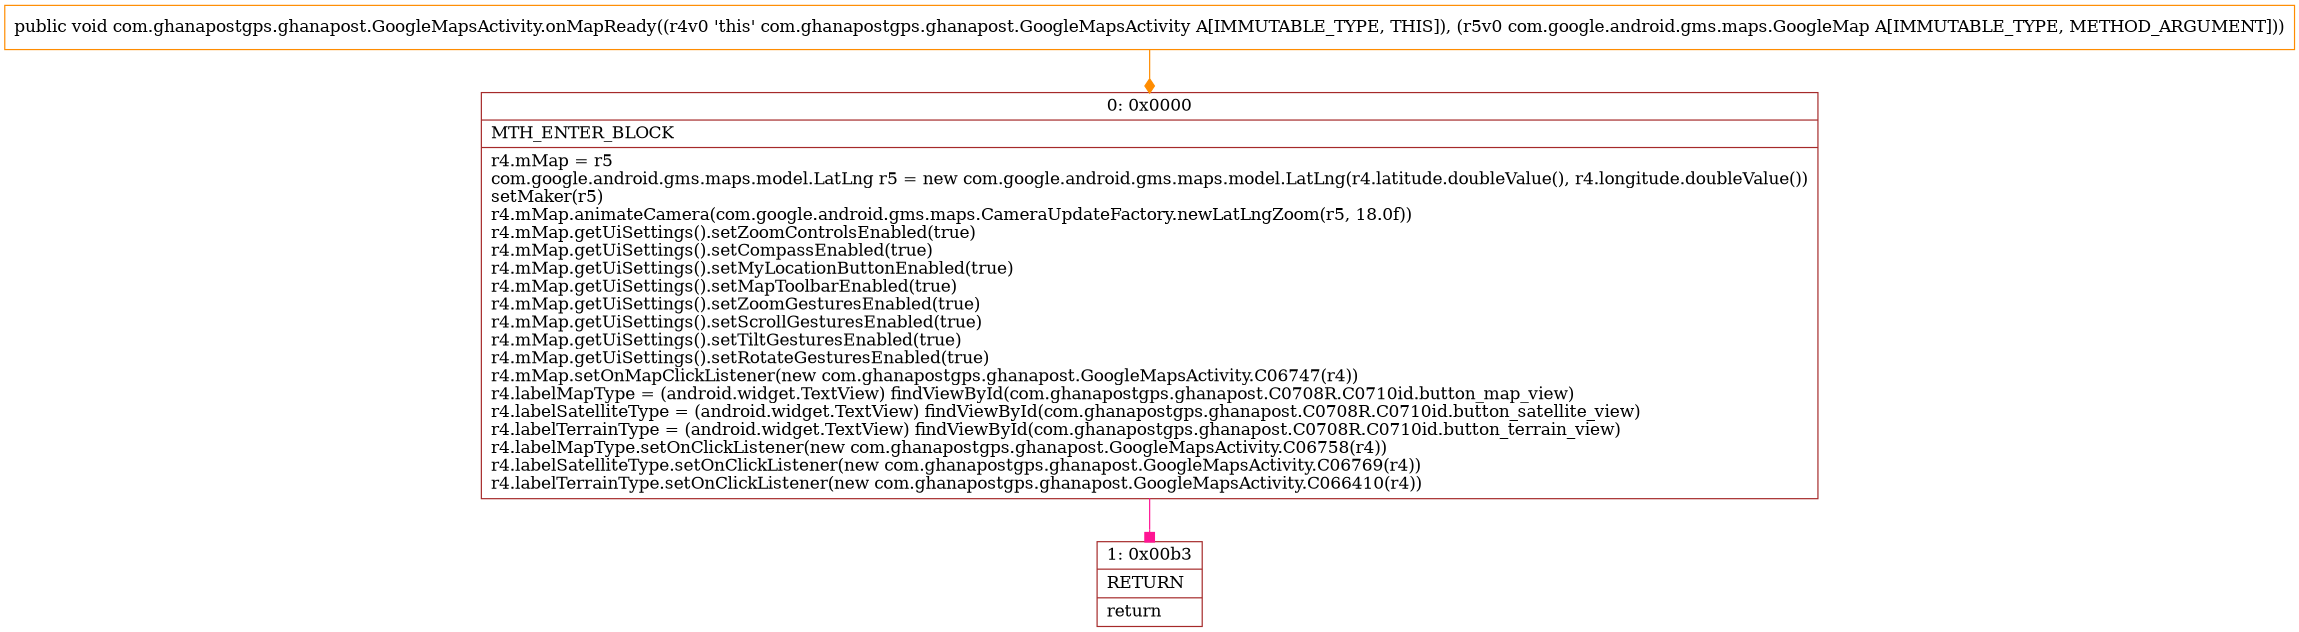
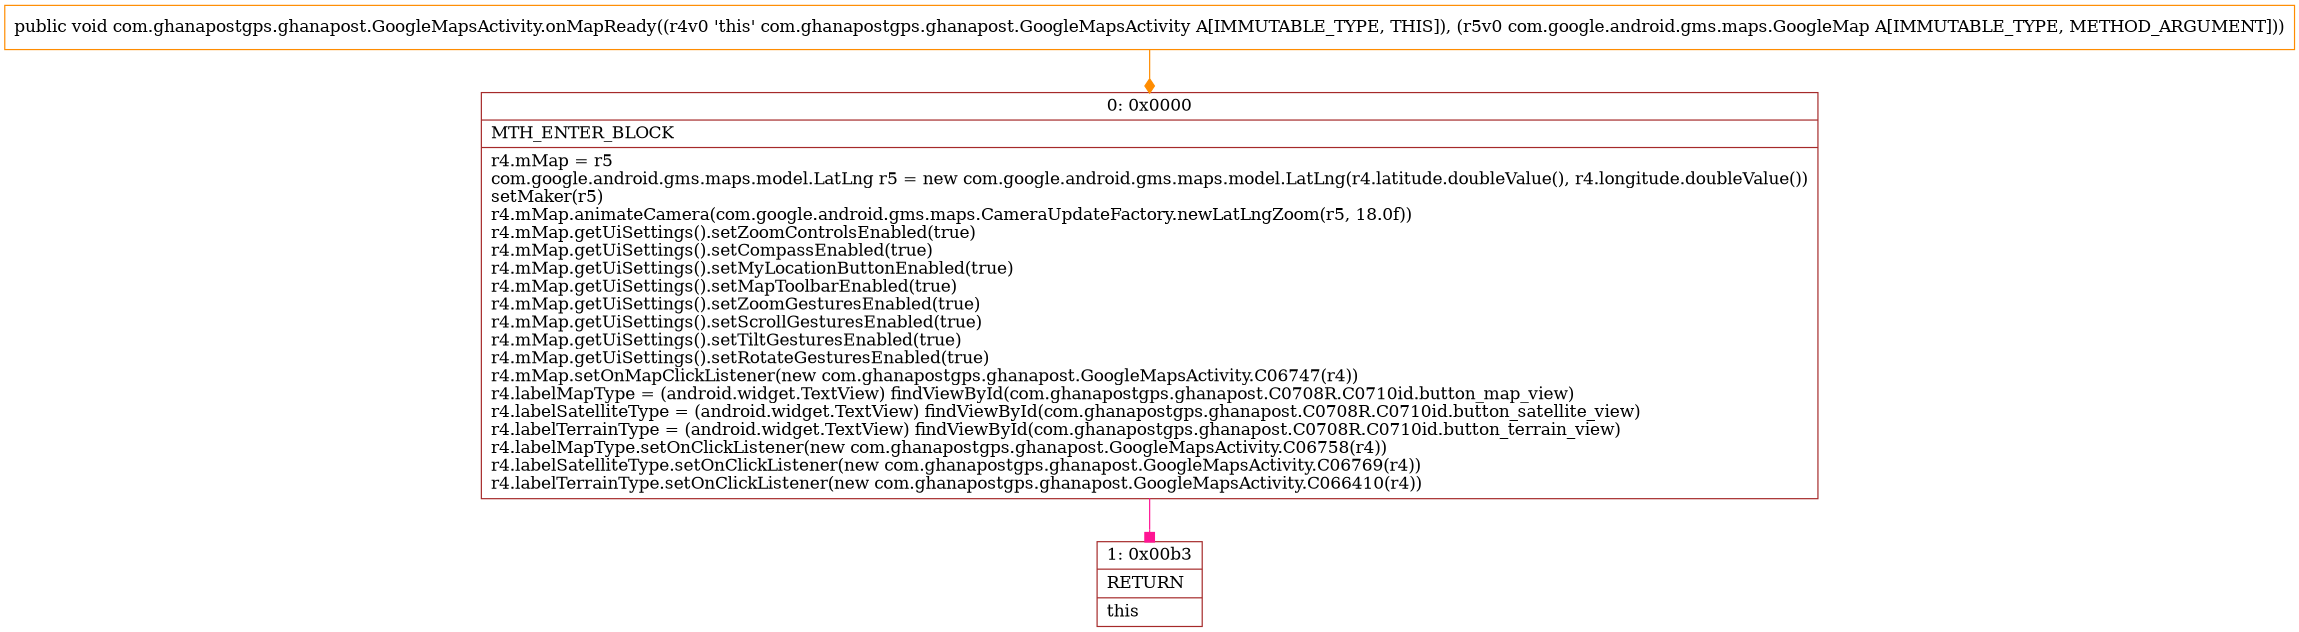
(1134, 612) -> (1123, 612)
